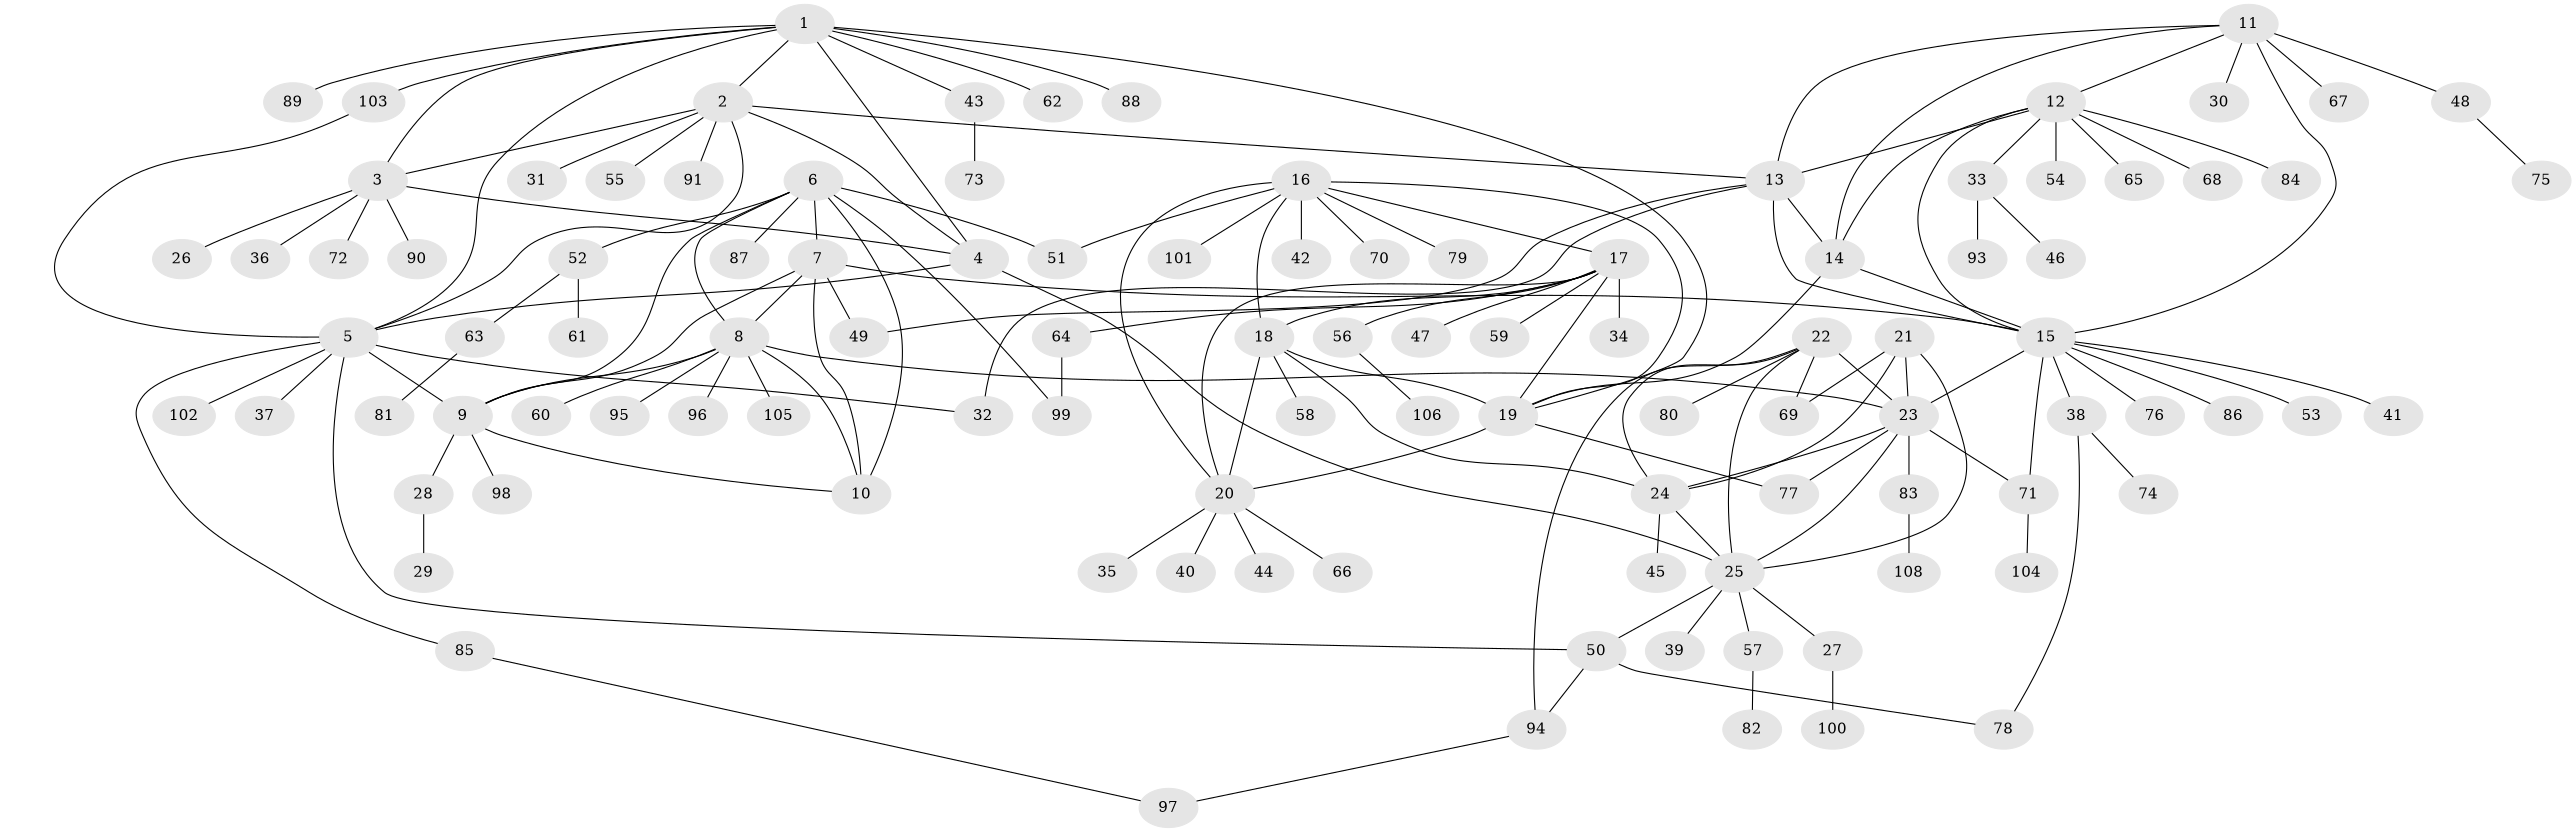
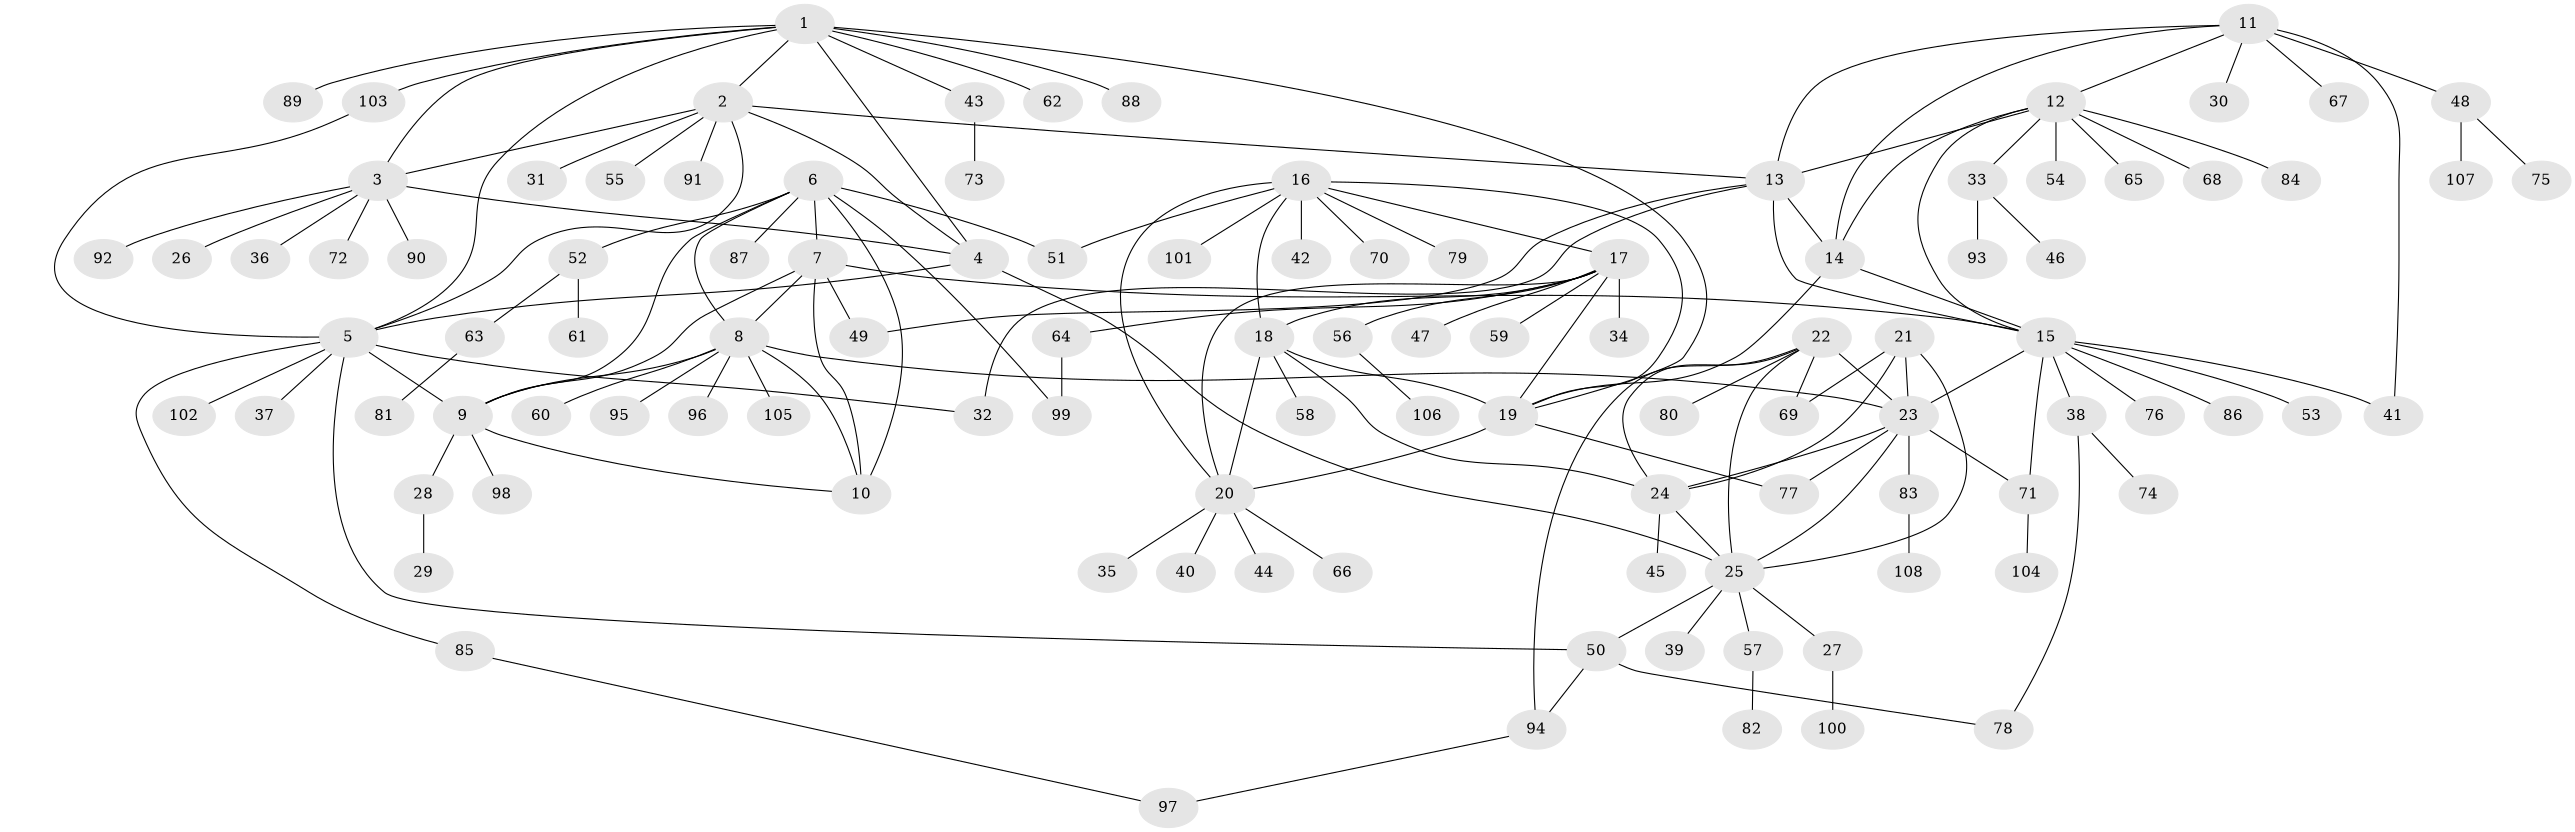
none -> (2461, 181)
(2292, 243) -> (2399, 179)
none -> (104, 259)
